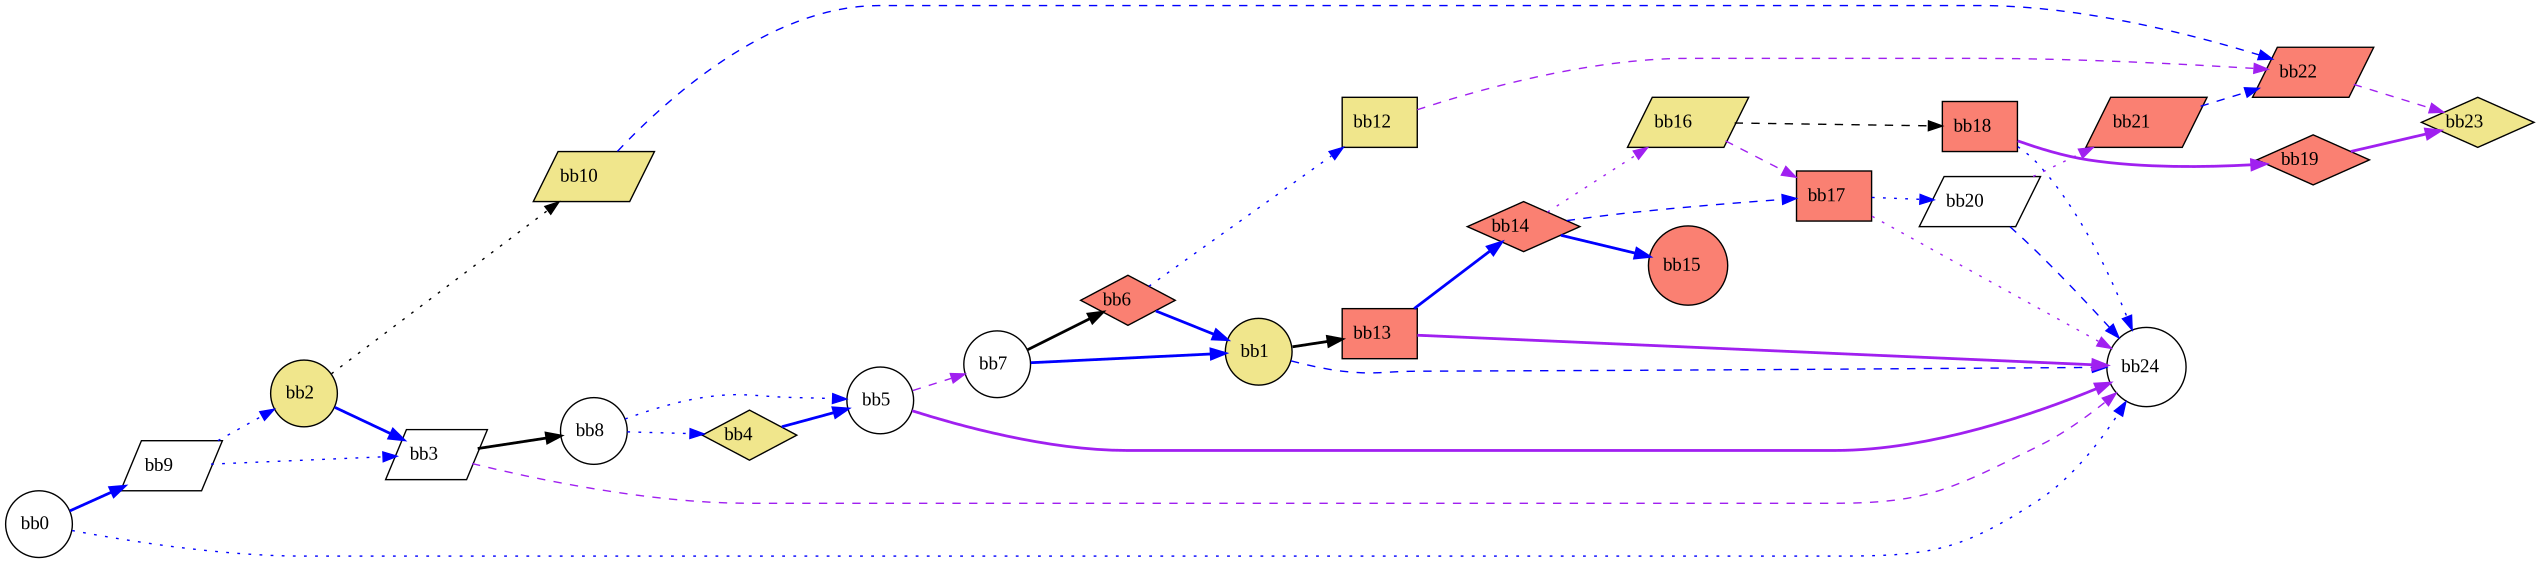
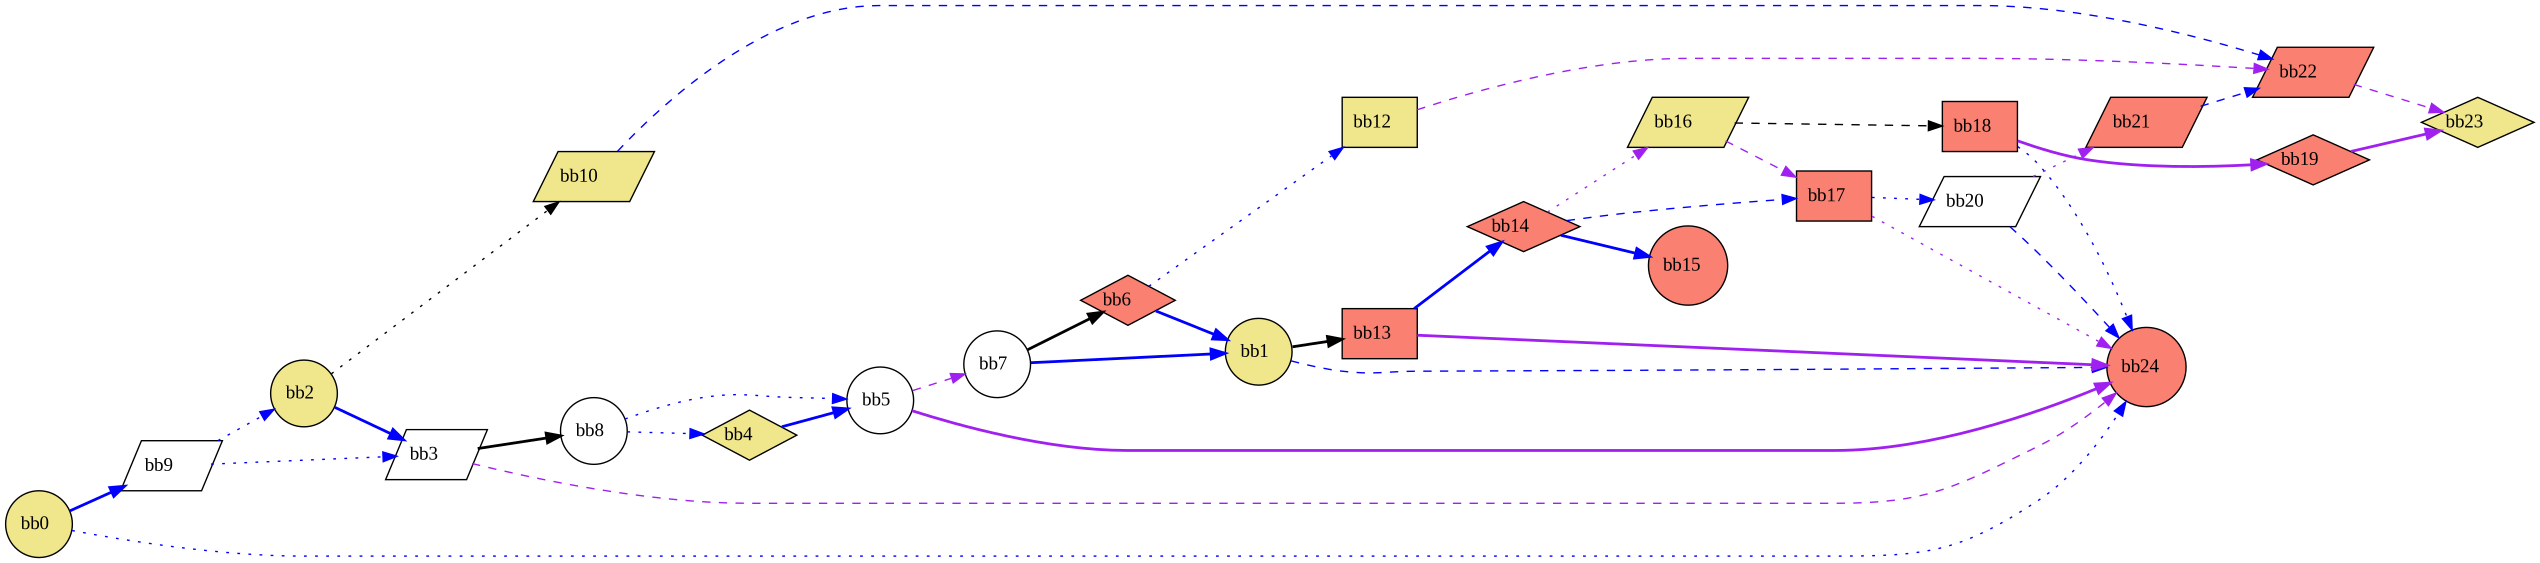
(2146, 367) -> (2146, 367)
(39, 524) -> (39, 524)
